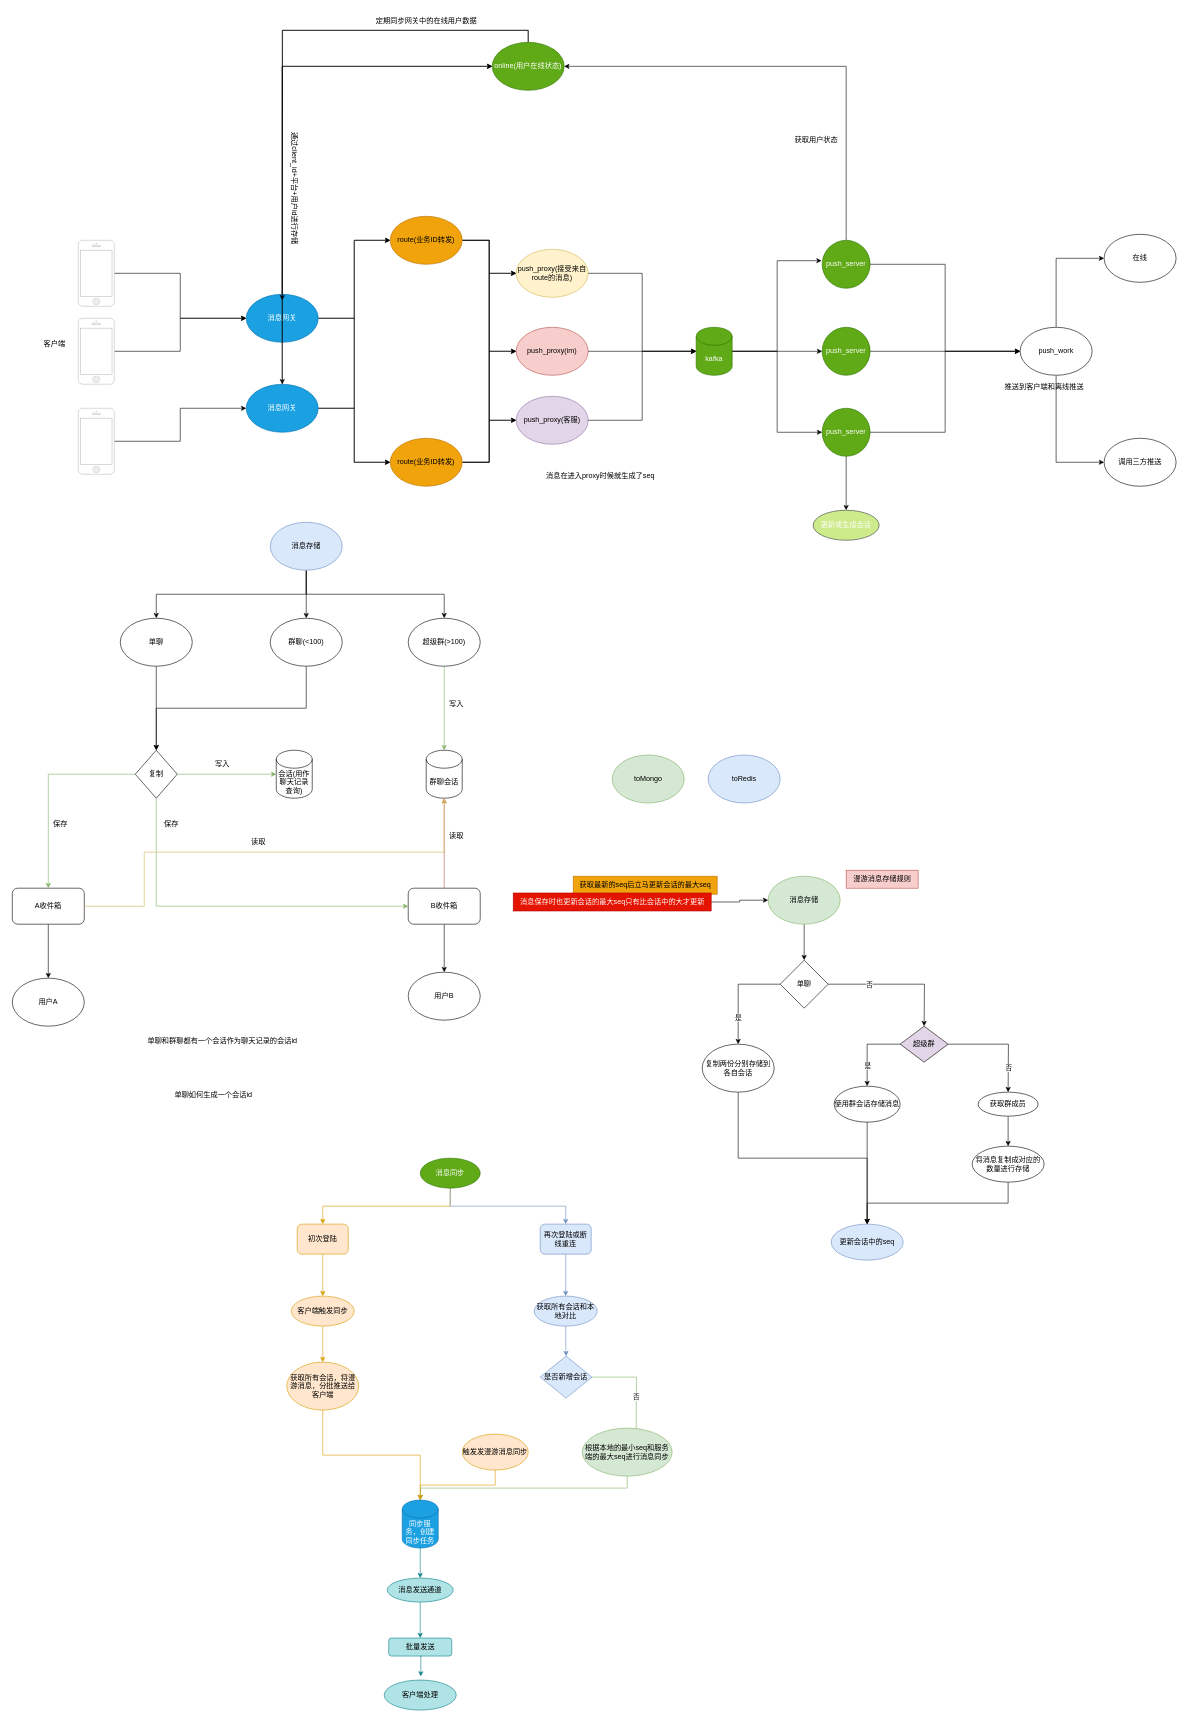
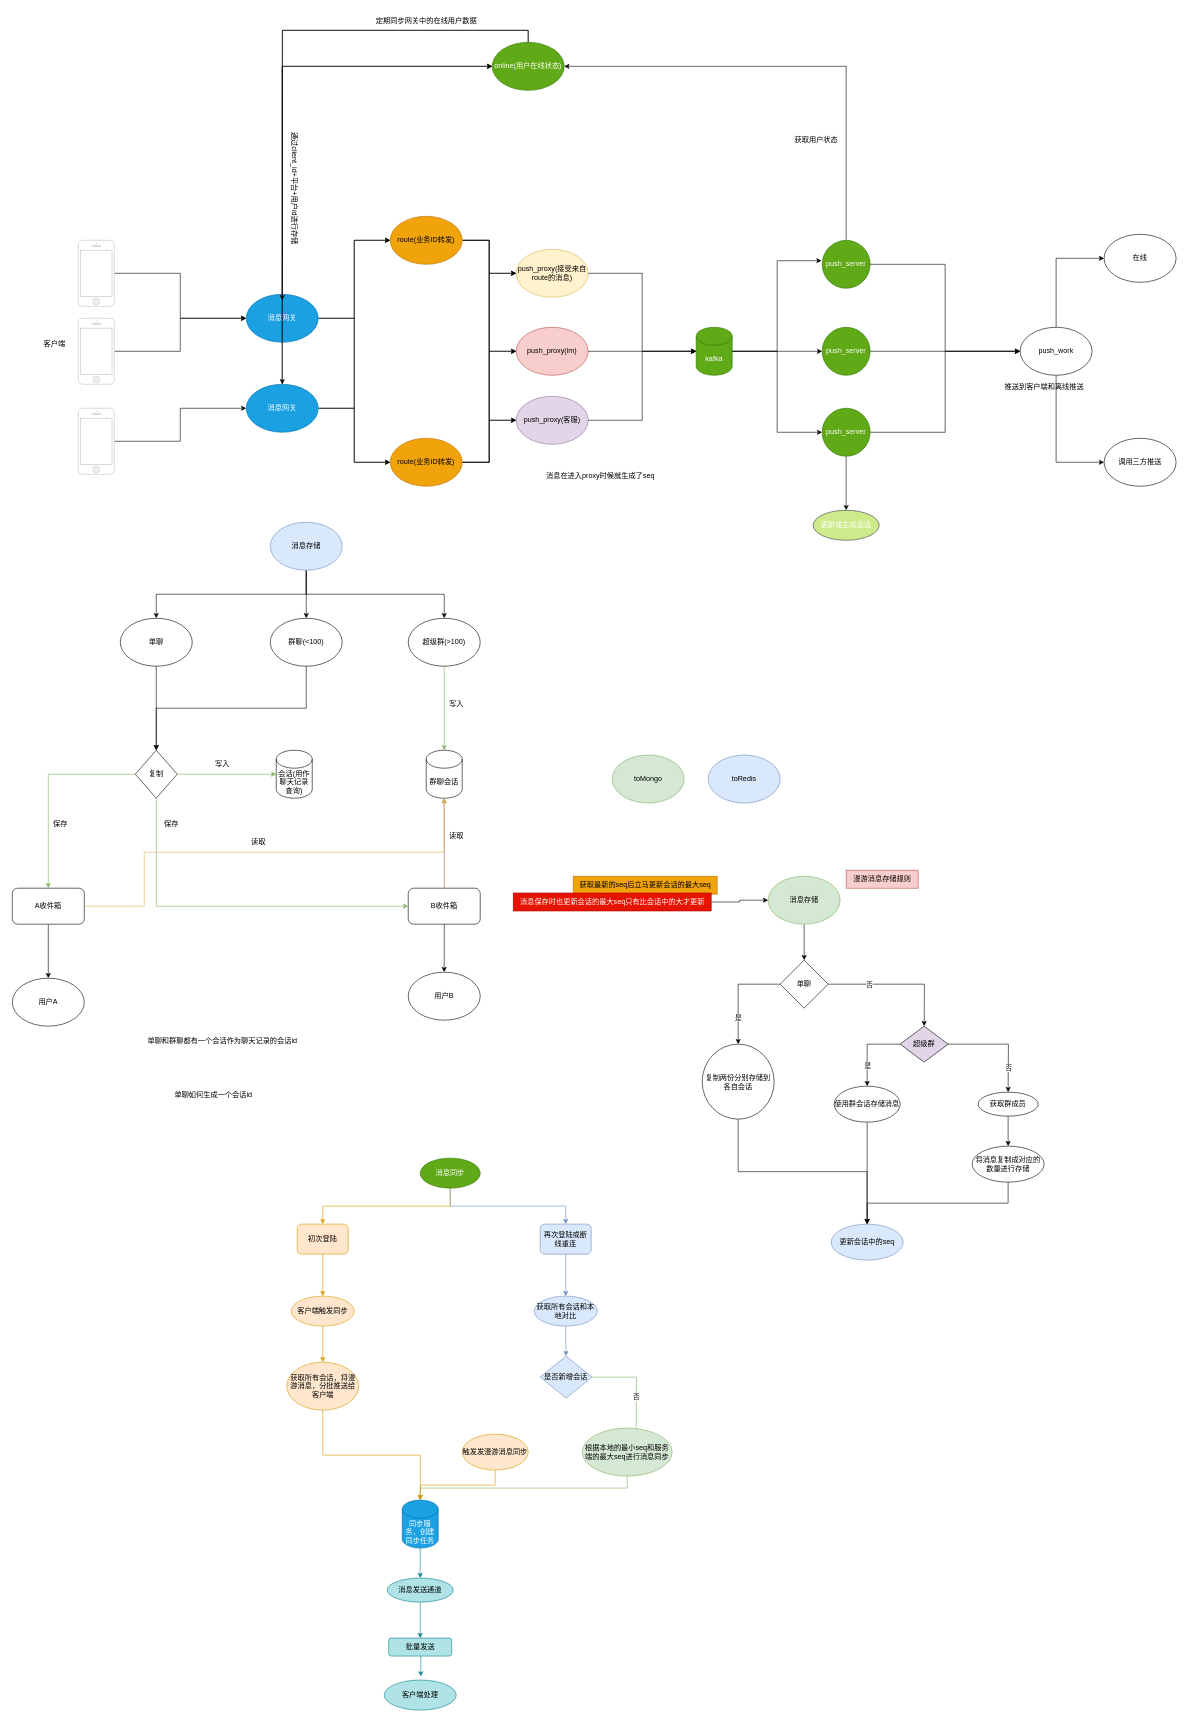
(738, 1068) -> (738, 1082)
